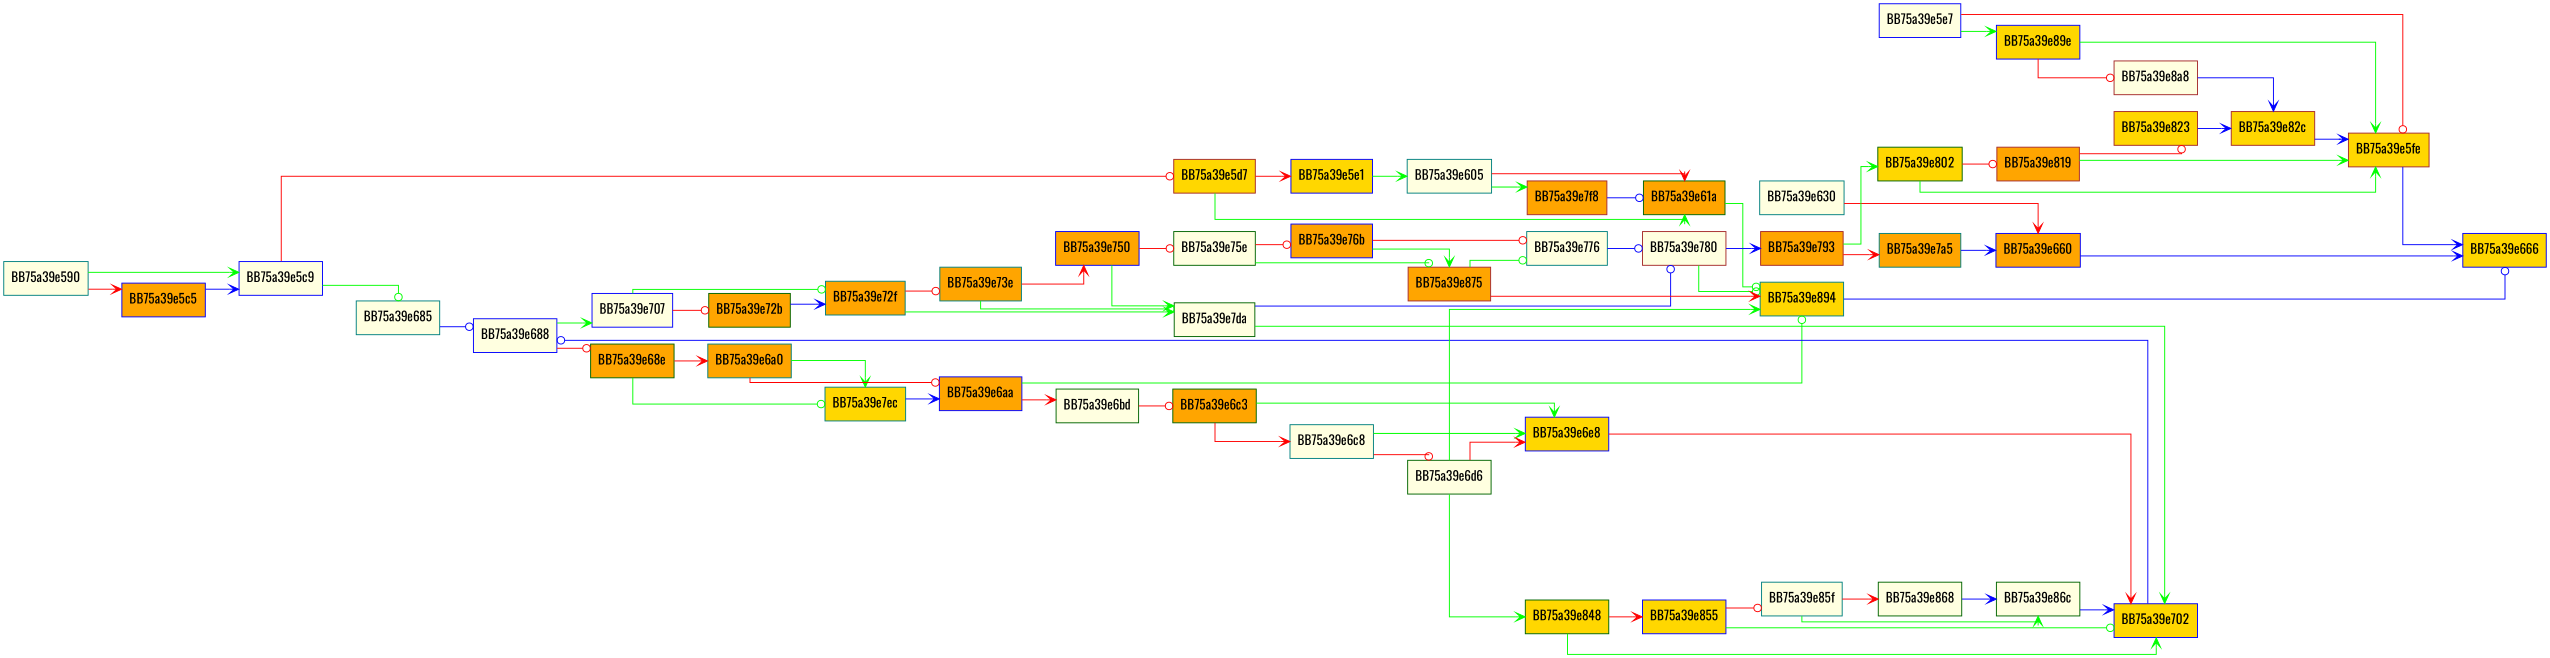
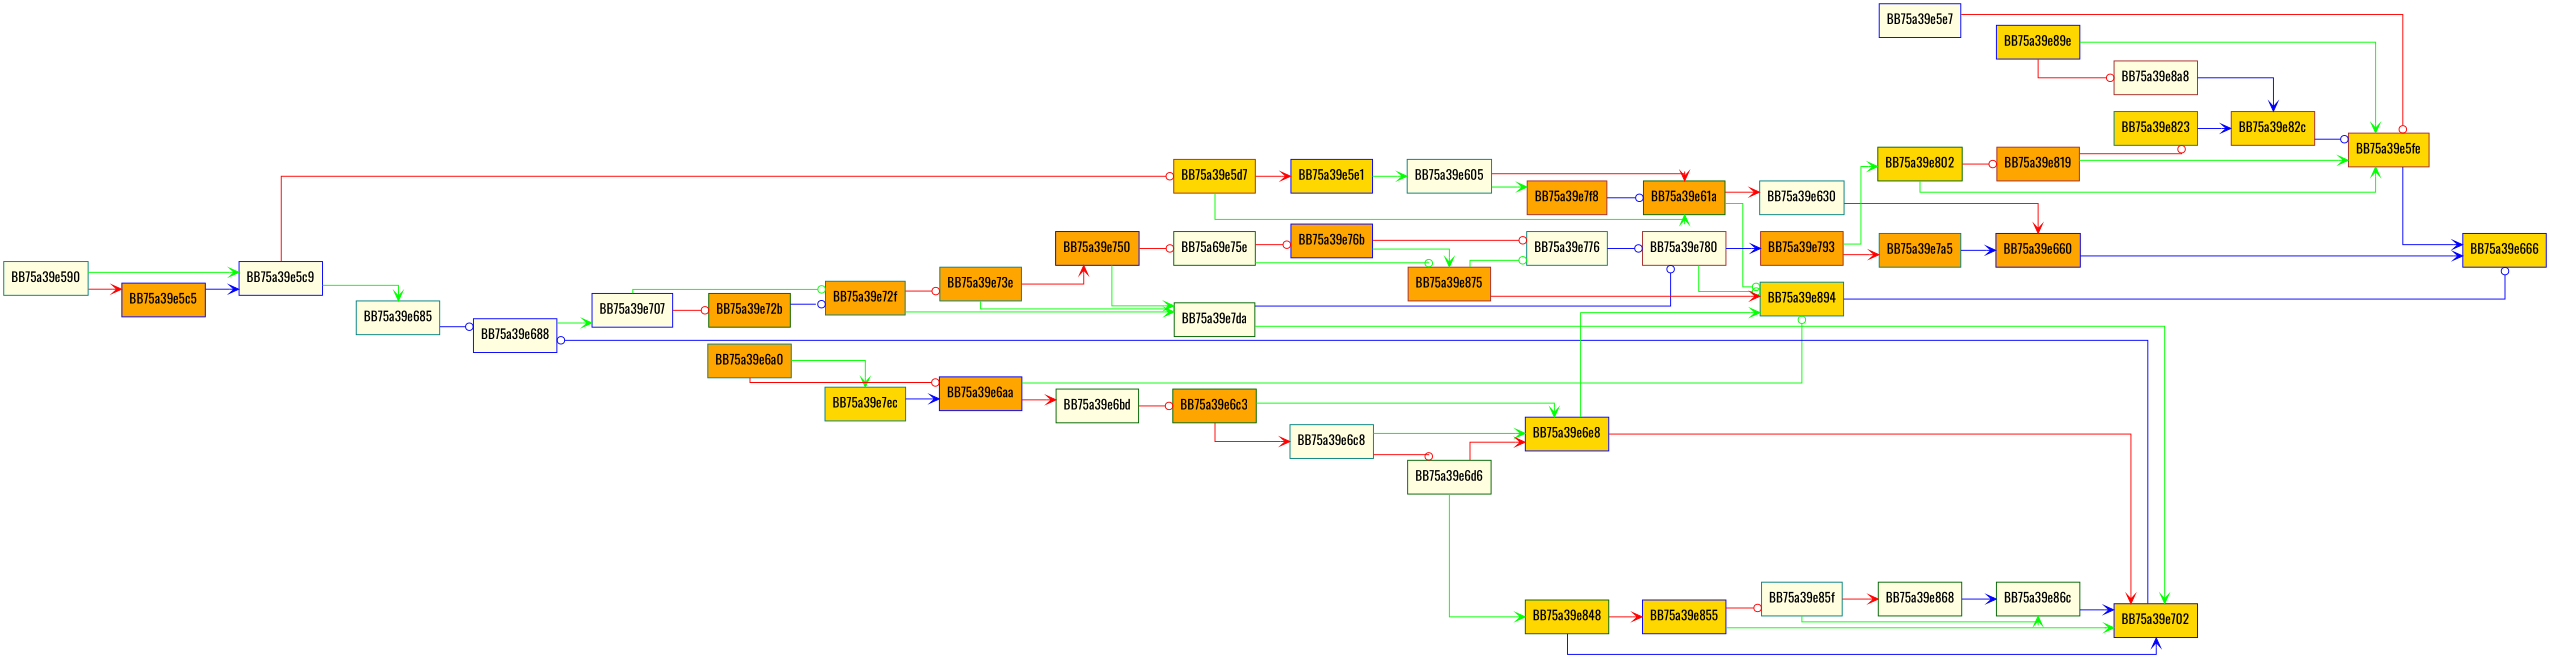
(1974, 31) -> none
(2156, 128) -> (2156, 128)
(2328, 139) -> (2328, 139)
none -> (1738, 192)
(1215, 248) -> (1215, 248)
(365, 285) -> (365, 285)
(803, 304) -> (803, 304)
(1449, 313) -> (1613, 313)
(632, 361) -> none
(1916, 628) -> (1916, 628)
(1855, 654) -> (1855, 654)
